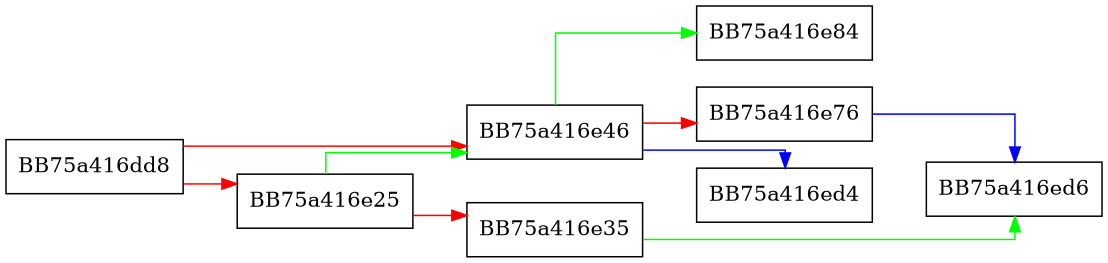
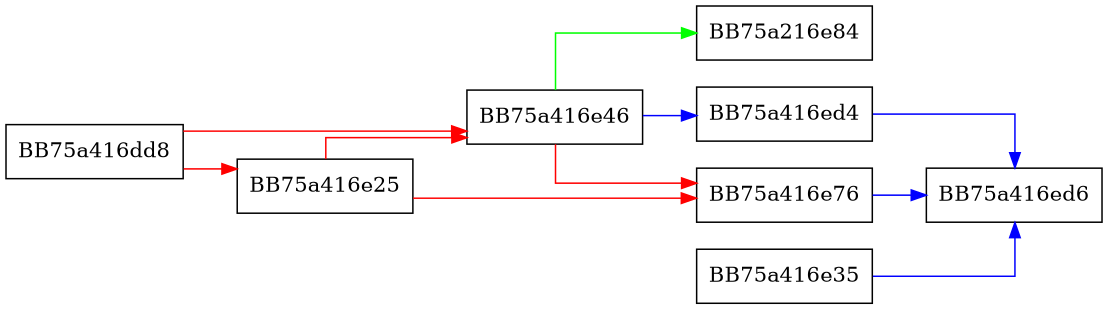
(784, 33) -> (784, 33)
none -> (963, 114)
(378, 153) -> (378, 138)
(433, 215) -> (547, 198)
(833, 239) -> (963, 276)
